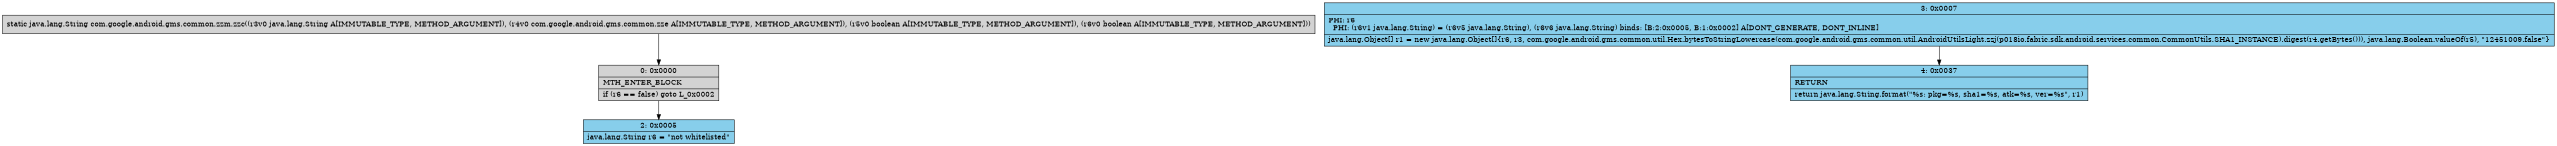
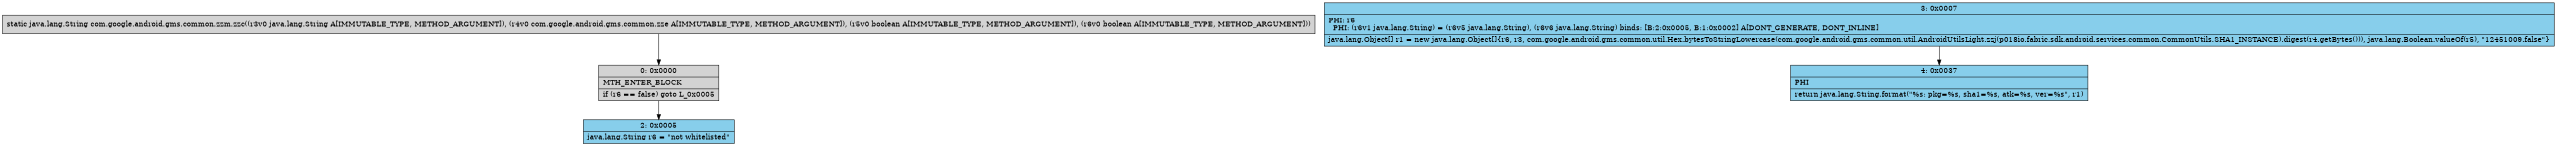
(1811, 83) -> (1802, 83)
(659, 95) -> (659, 95)
